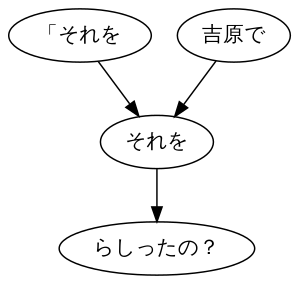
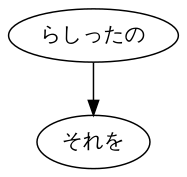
(80, 36) -> none
(234, 36) -> (93, 36)
(157, 248) -> none
